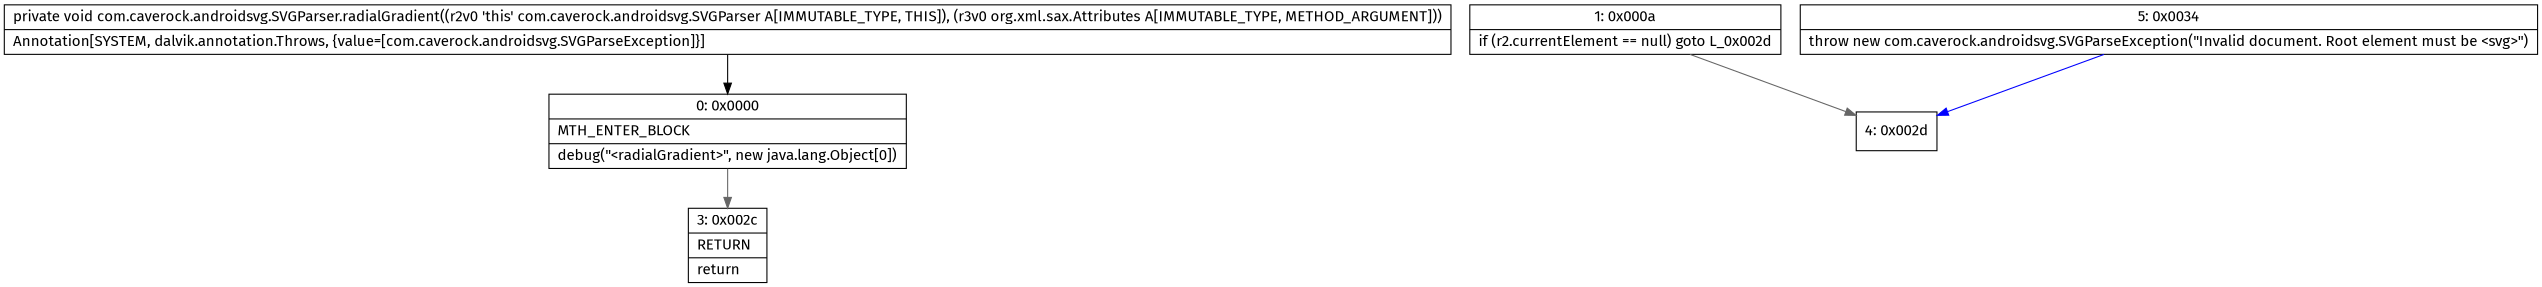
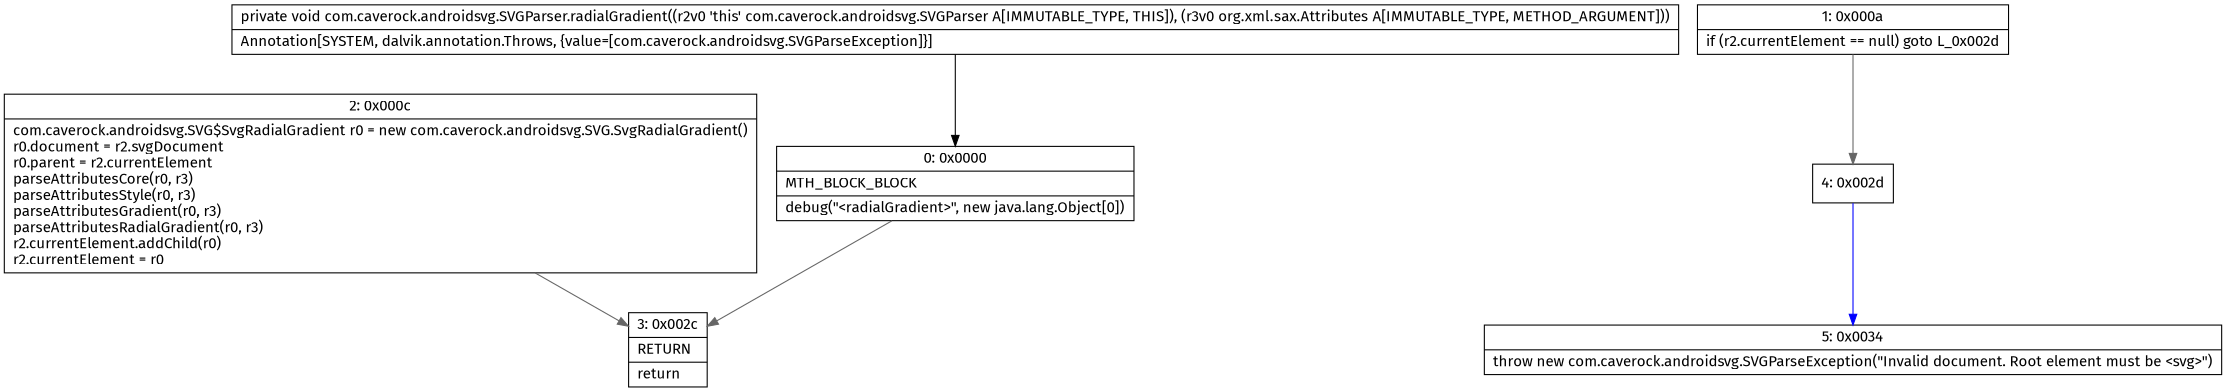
(2026, 83) -> (1853, 259)
(624, 131) -> (851, 183)
none -> (381, 184)
